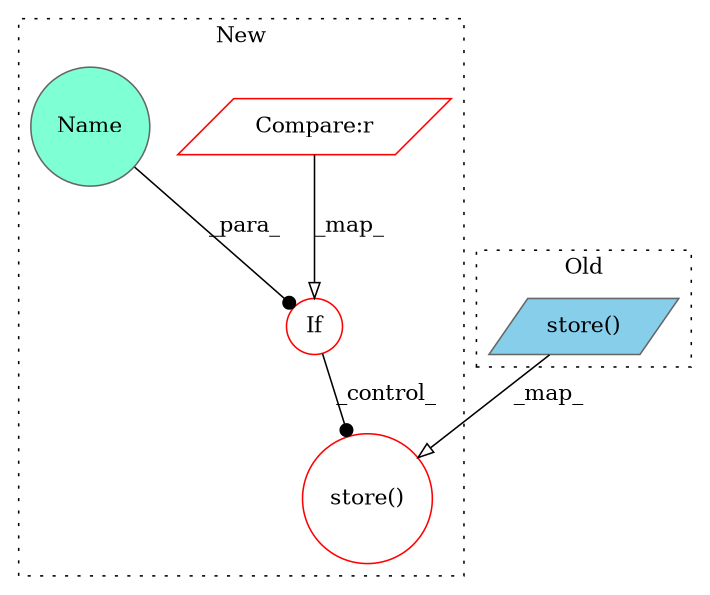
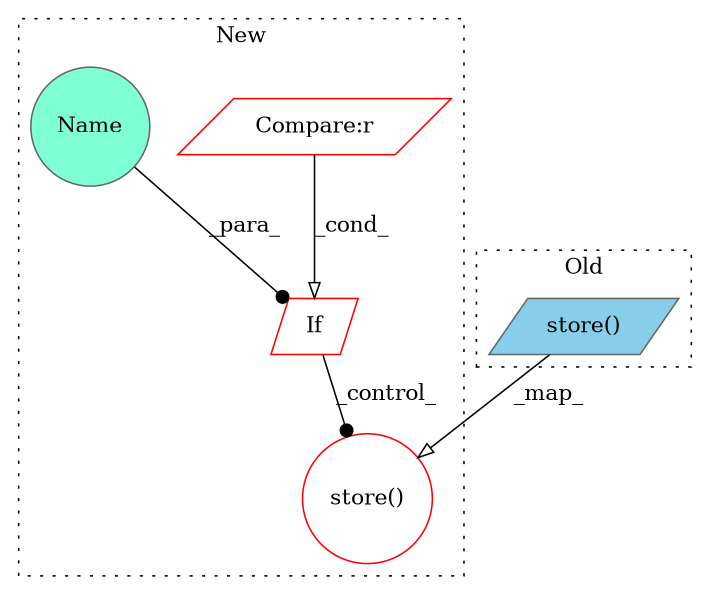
(350, 226) -> (352, 226)
(315, 326) -> (315, 326)
